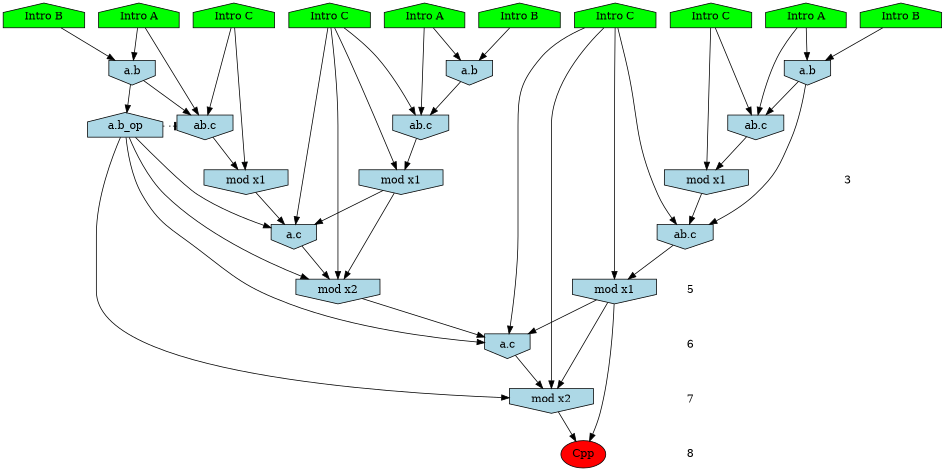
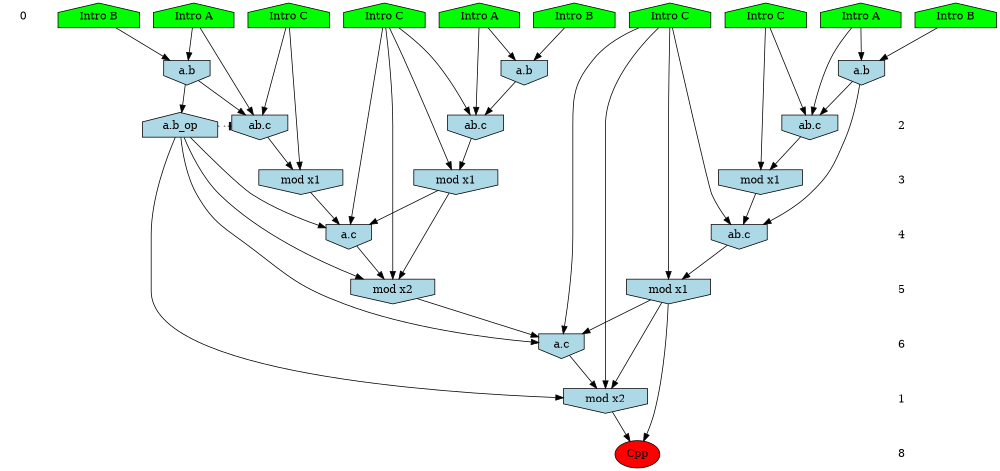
none -> (24, 17)
none -> (902, 126)
none -> (902, 236)
(690, 400) -> (902, 400)
